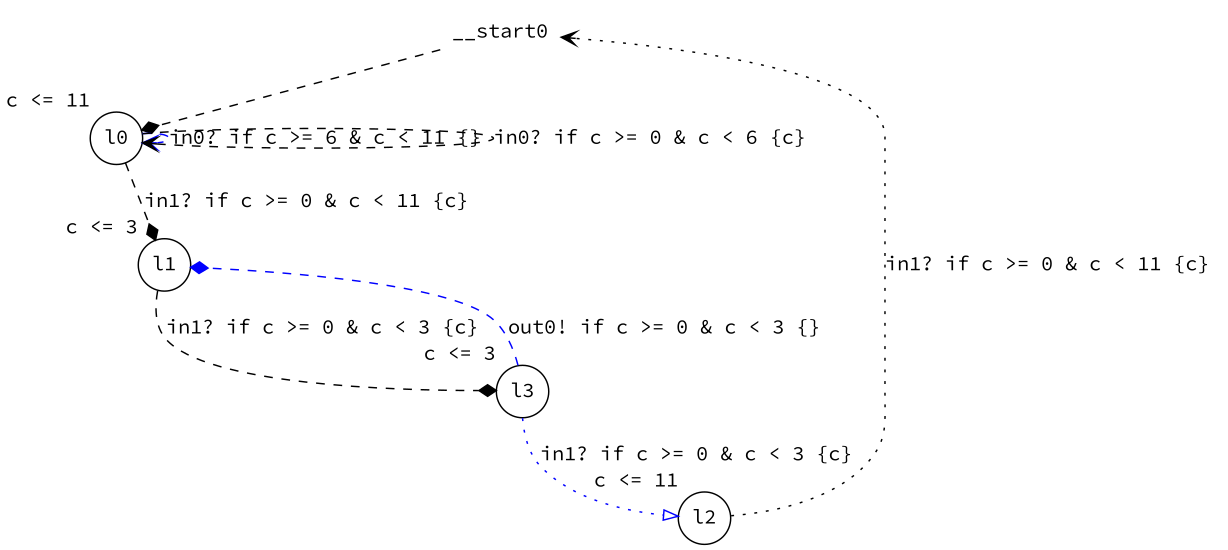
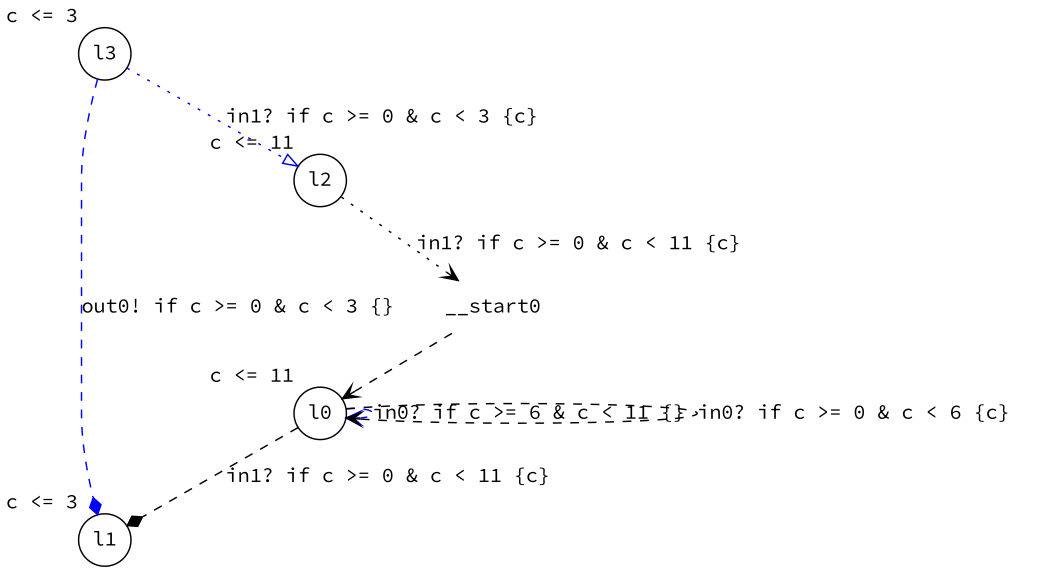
(300, 88) -> (404, 362)
(293, 380) -> none
